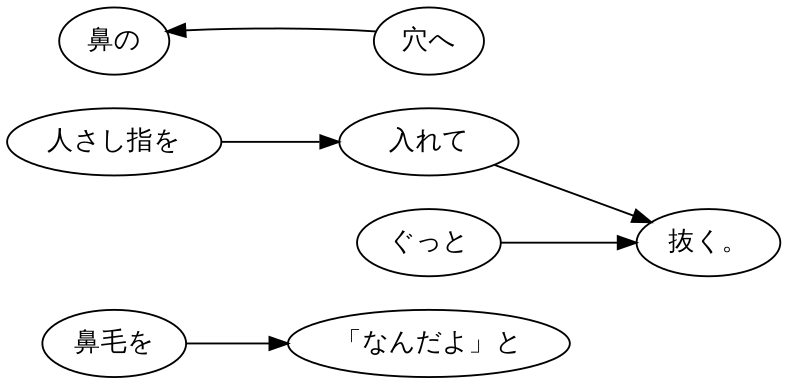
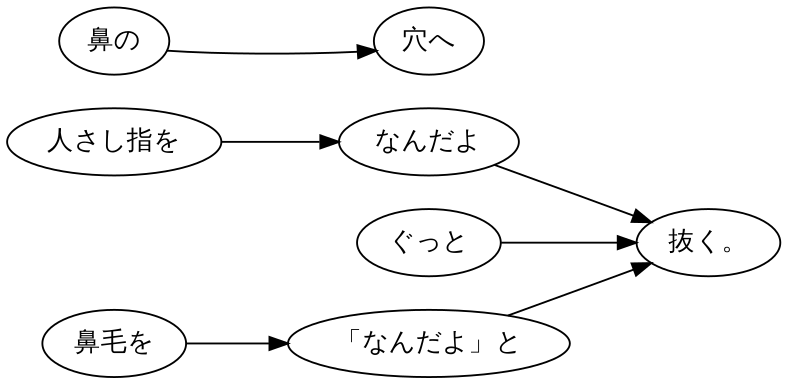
(281, 29) -> (262, 54)
(429, 142) -> (429, 142)
none -> (571, 293)
